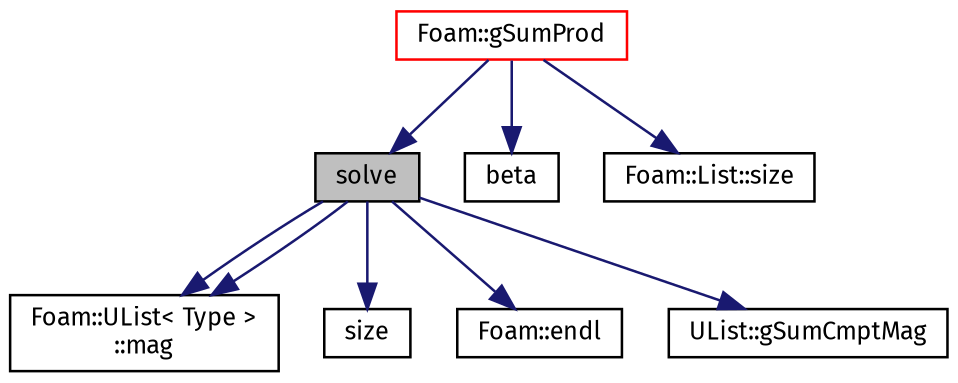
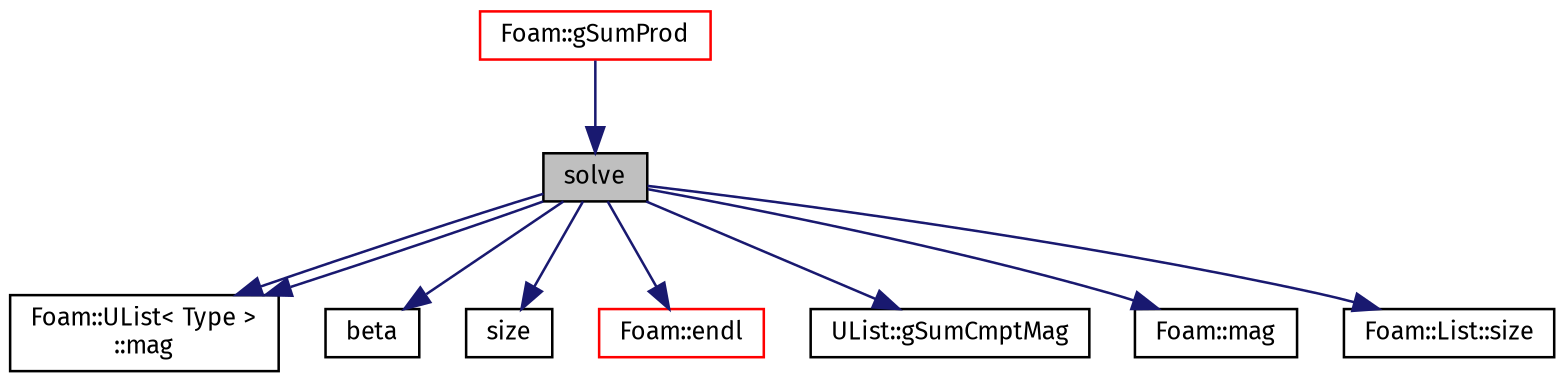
(512, 94) -> (495, 248)
(600, 99) -> (1002, 235)
(540, 333) -> (681, 333)
none -> (1216, 333)
